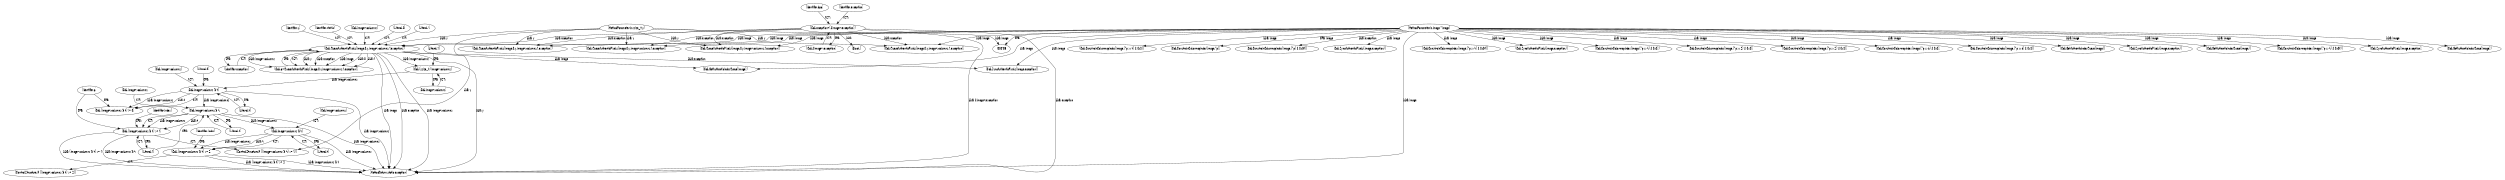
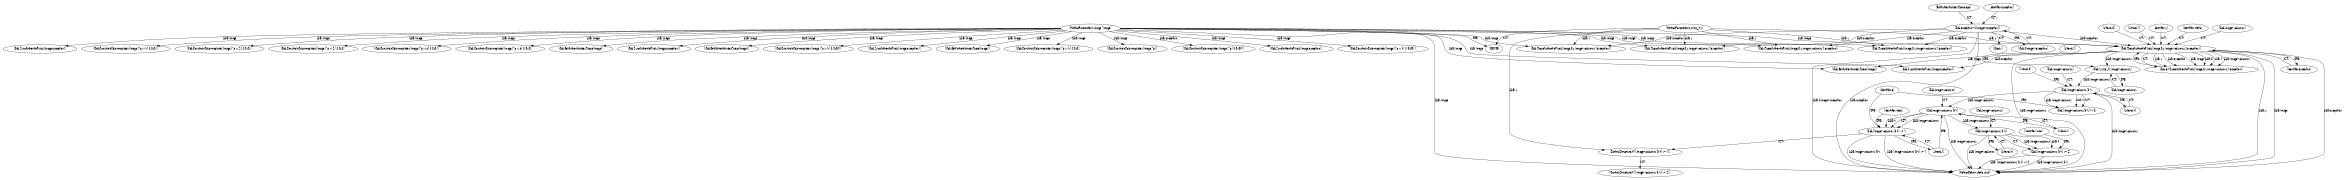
(815, 8) -> (1954, 8)
(849, 39) -> (2002, 39)
(1002, 39) -> (1506, 39)
(1326, 39) -> (1121, 39)
(122, 162) -> (1640, 161)
(388, 173) -> (1975, 173)
